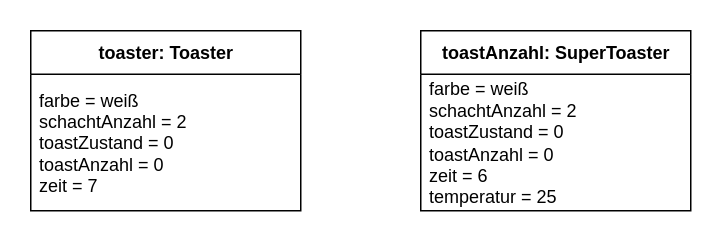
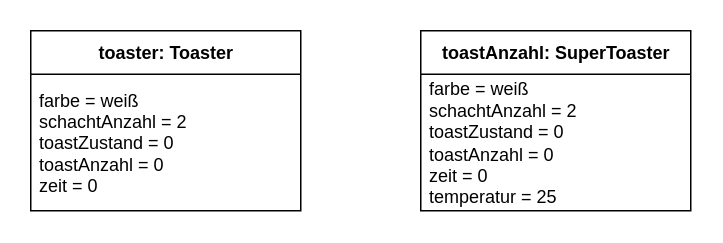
(118, 143) -> (118, 143)
(508, 143) -> (508, 143)
